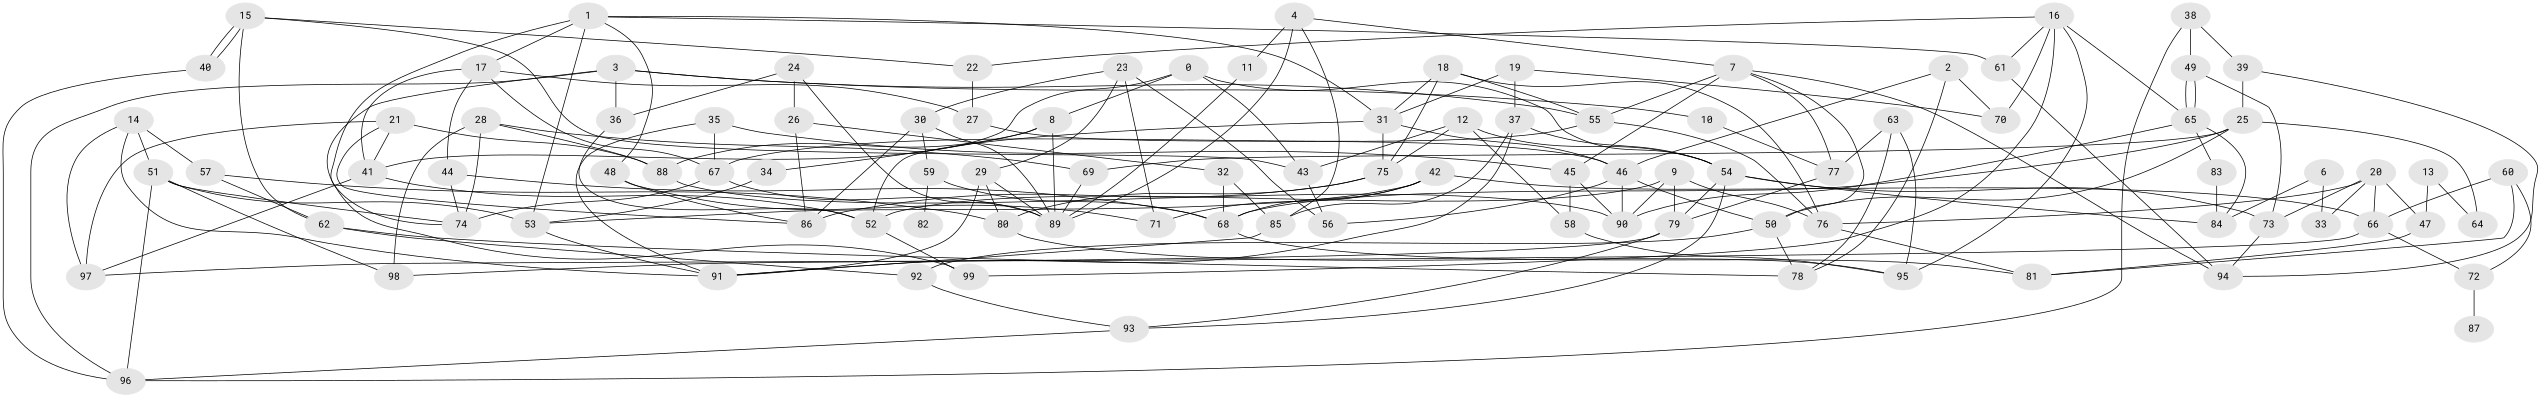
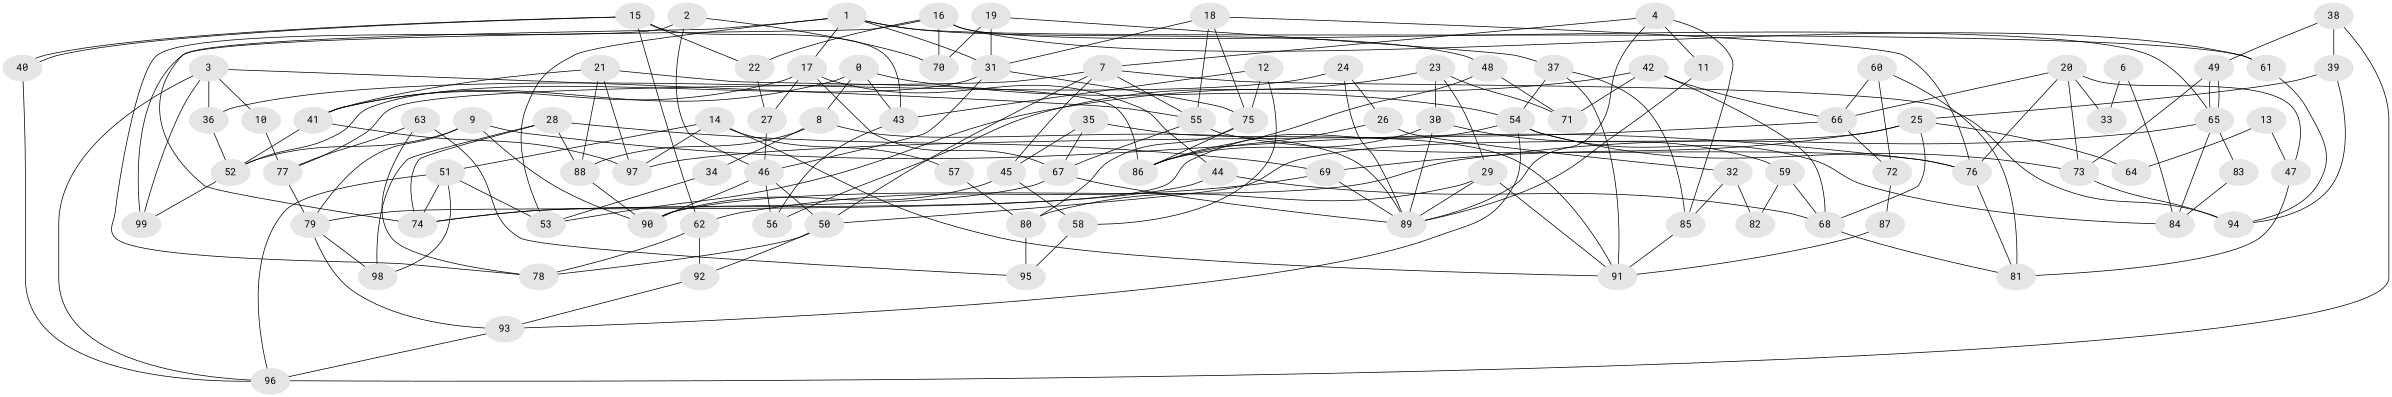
(1583, 146) -> none
(2056, 170) -> none
(252, 193) -> (1011, 194)
(1223, 199) -> (1744, 199)
(622, 255) -> (1754, 258)
